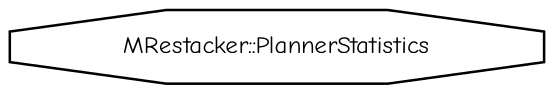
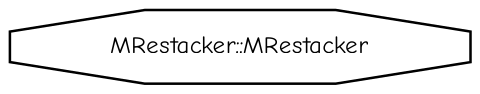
(277, 47) -> (240, 47)
